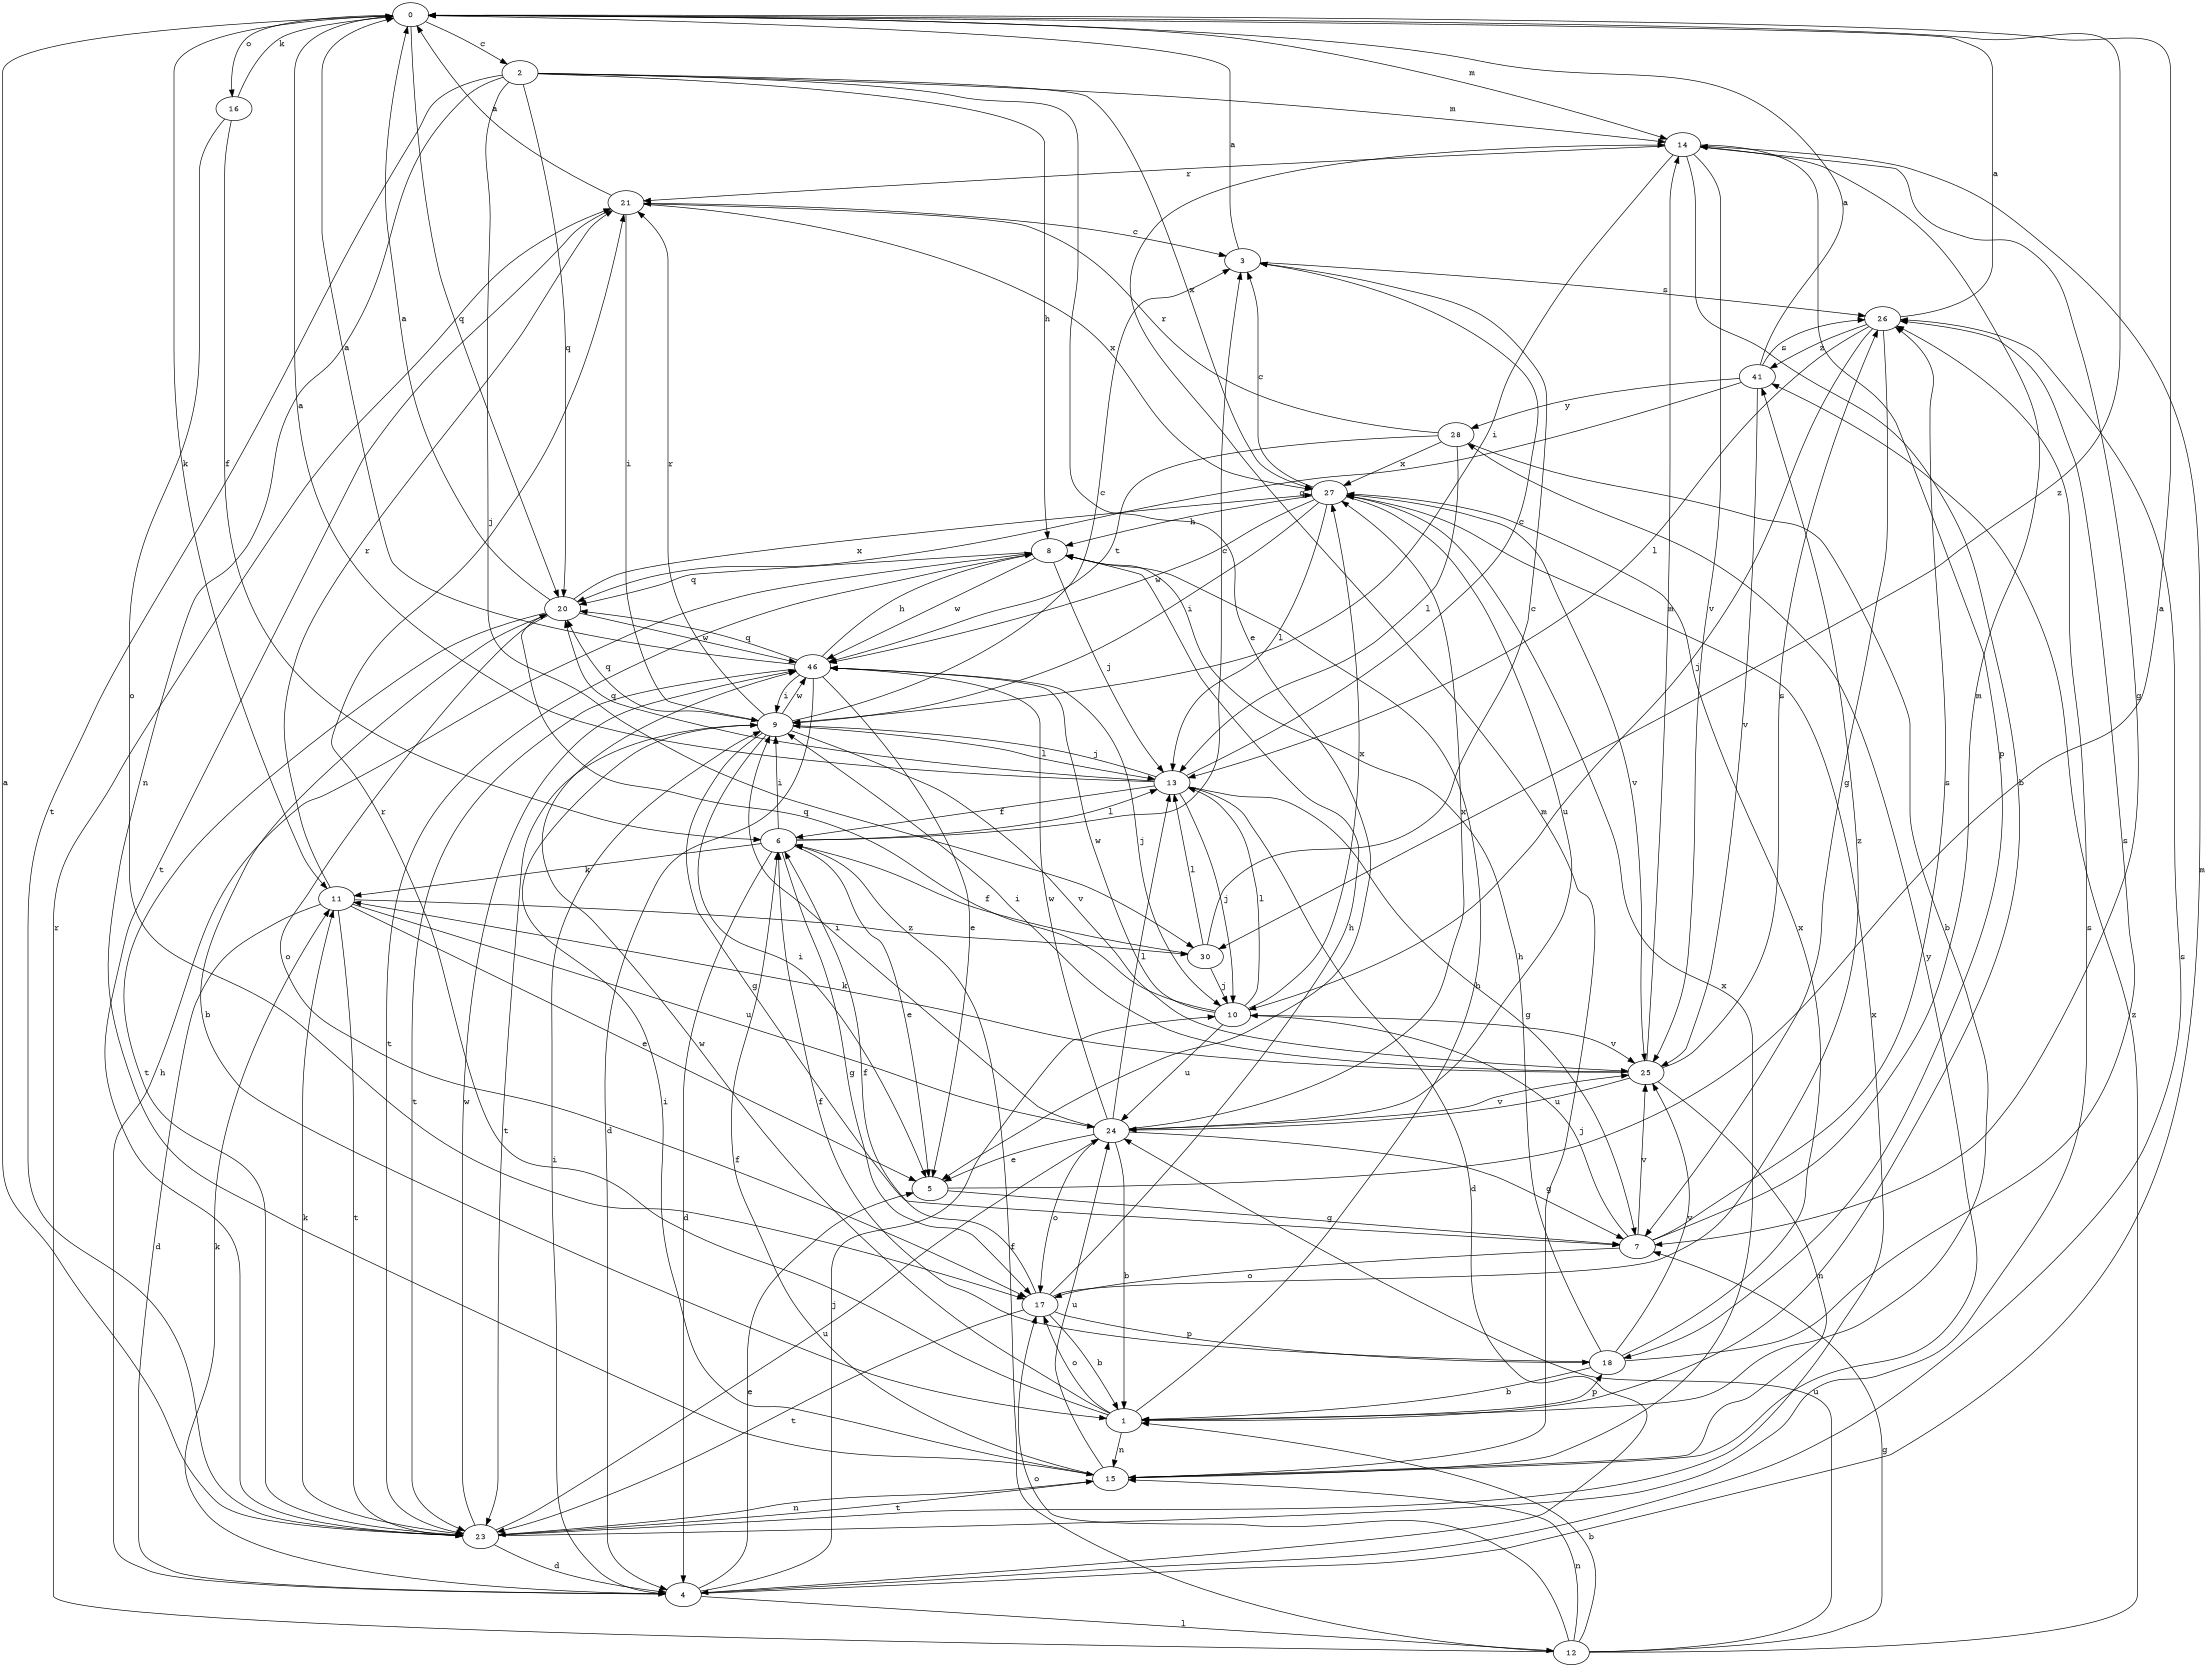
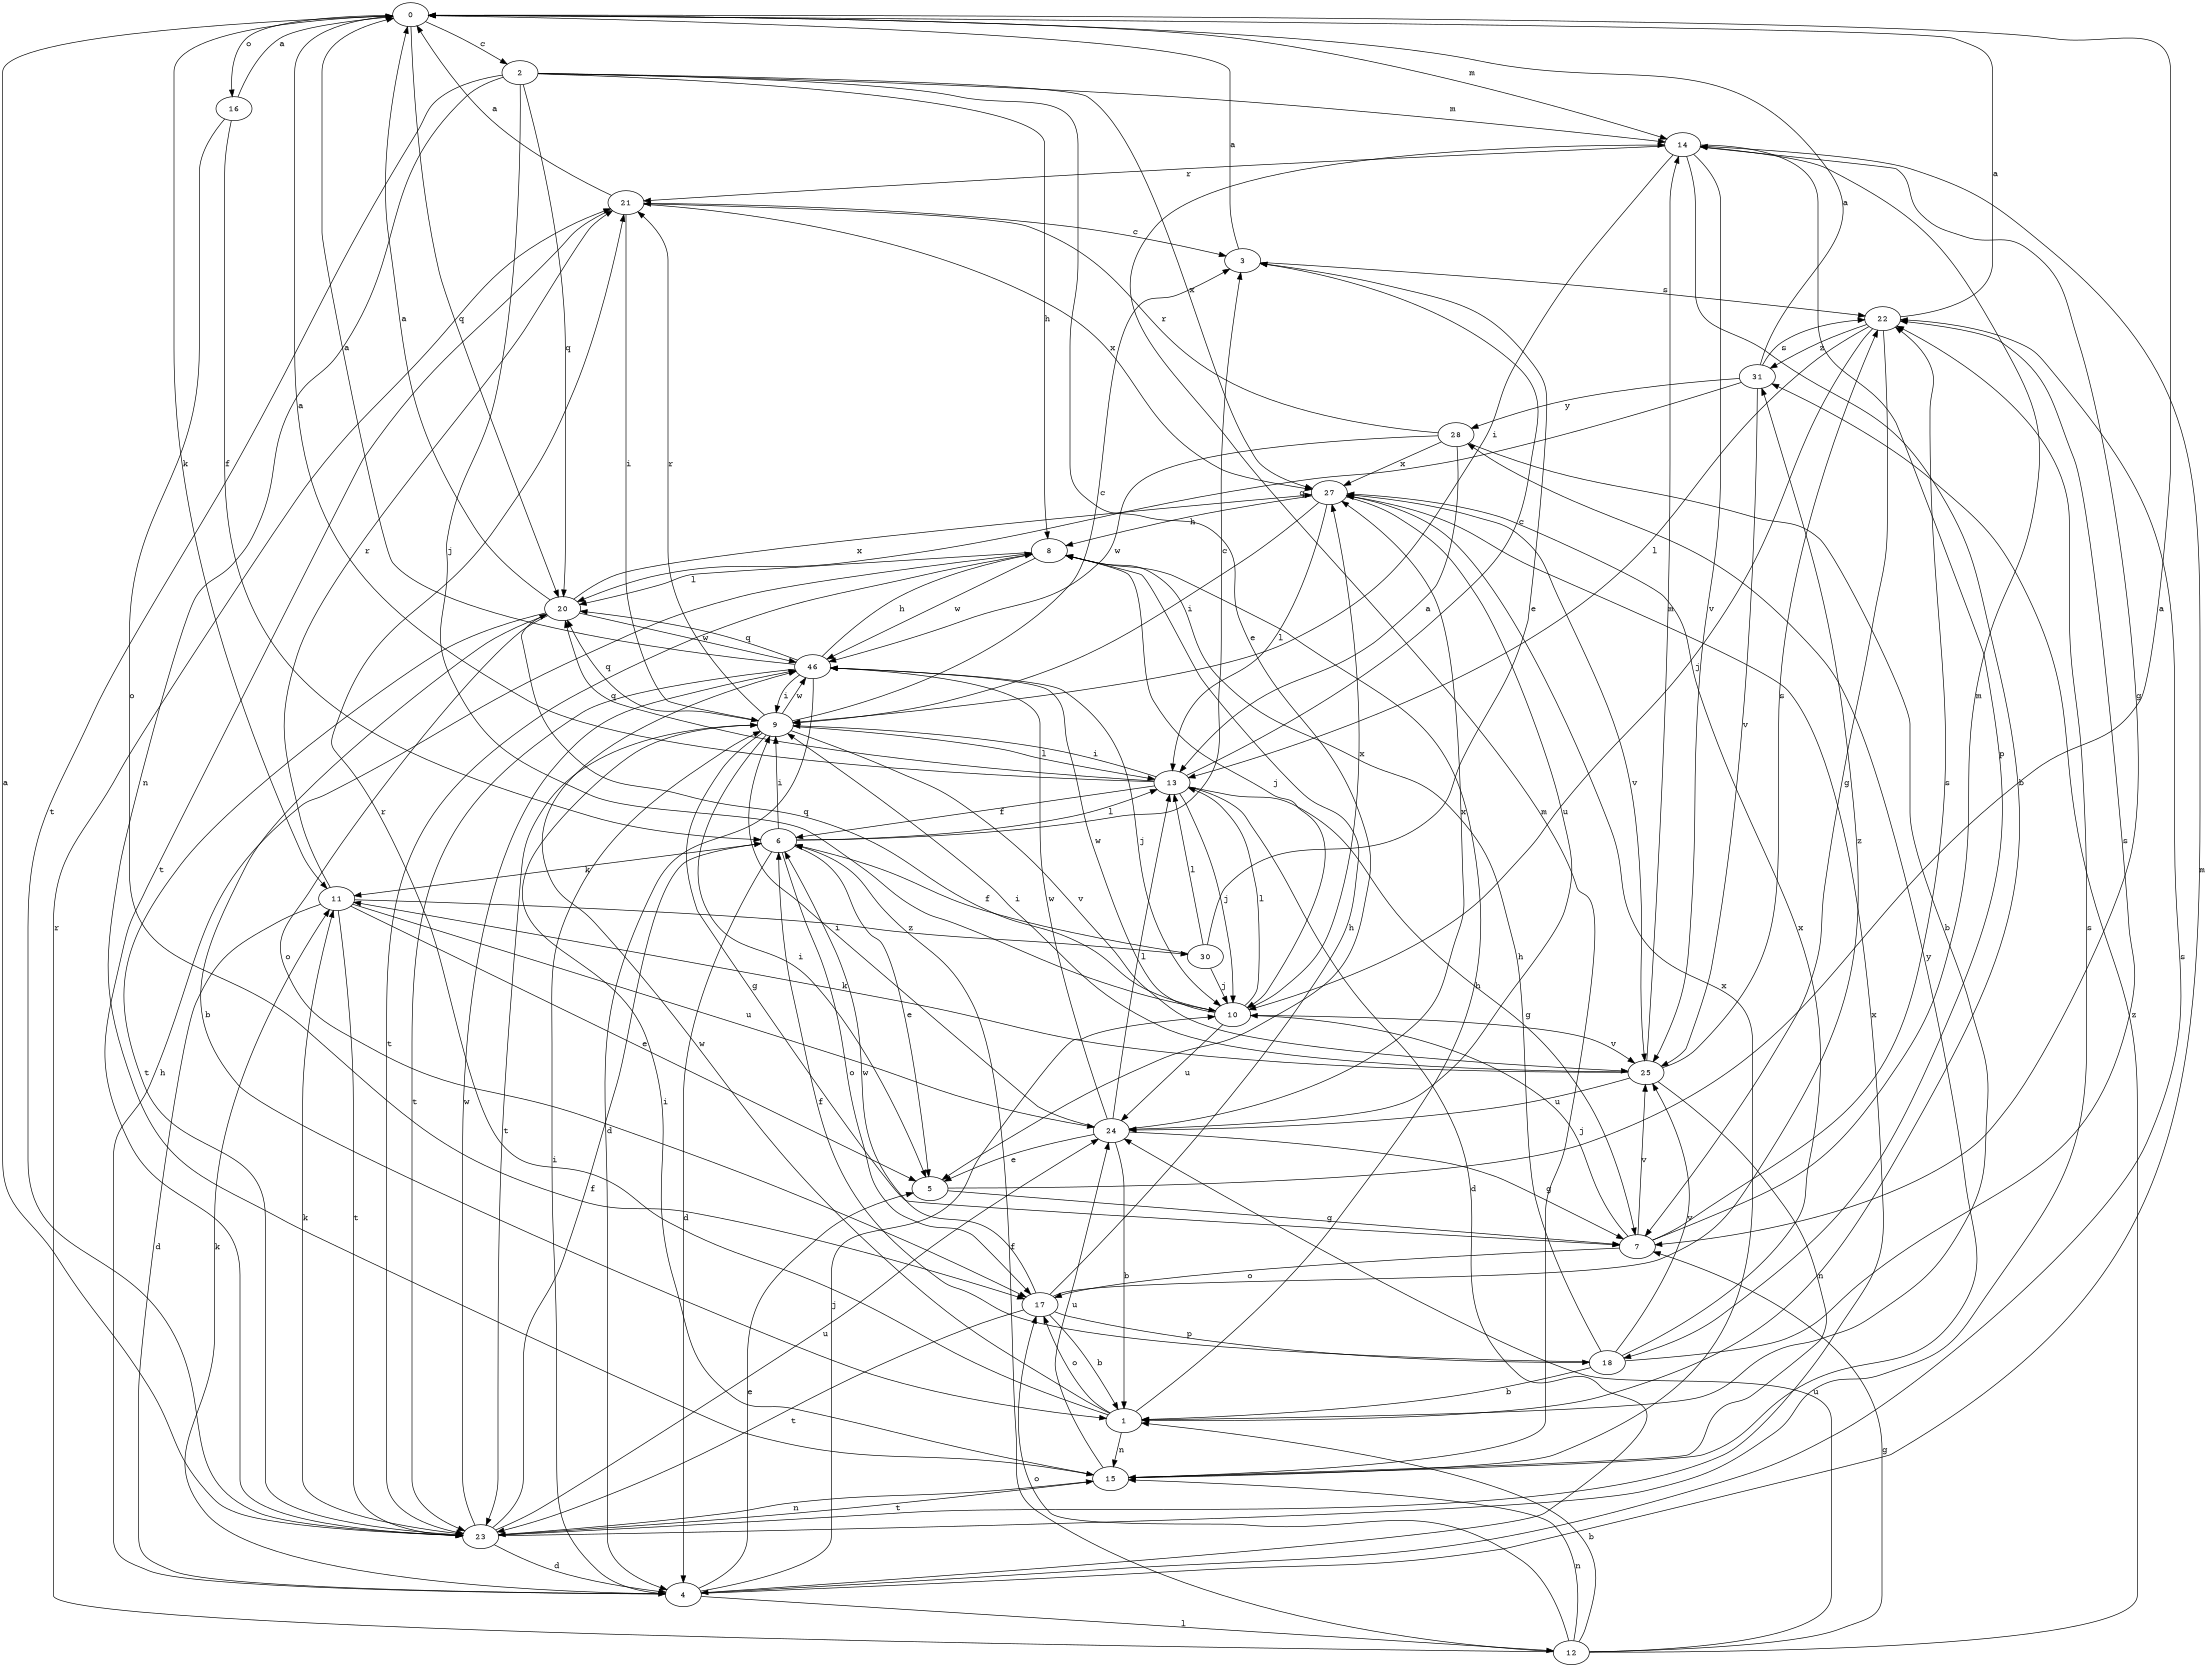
(1978, 39) -> none
(282, 44) -> (282, 44)
(1883, 319) -> (1883, 319)
(1757, 377) -> (1757, 377)
(1258, 403) -> none
(1118, 551) -> (1118, 551)
(694, 580) -> (694, 580)
(1082, 600) -> none
(1428, 609) -> (1428, 609)
(1534, 609) -> (1534, 609)
(1100, 668) -> (1232, 771)
(549, 676) -> (533, 768)
(1096, 754) -> (1096, 754)
(966, 888) -> none
(852, 1073) -> (852, 1073)
(866, 1073) -> (866, 1073)
(1451, 1109) -> none
(1055, 1206) -> none
(769, 1255) -> (594, 1163)
(1374, 1416) -> none
